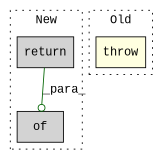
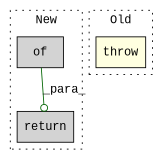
(43, 86) -> (43, 86)
